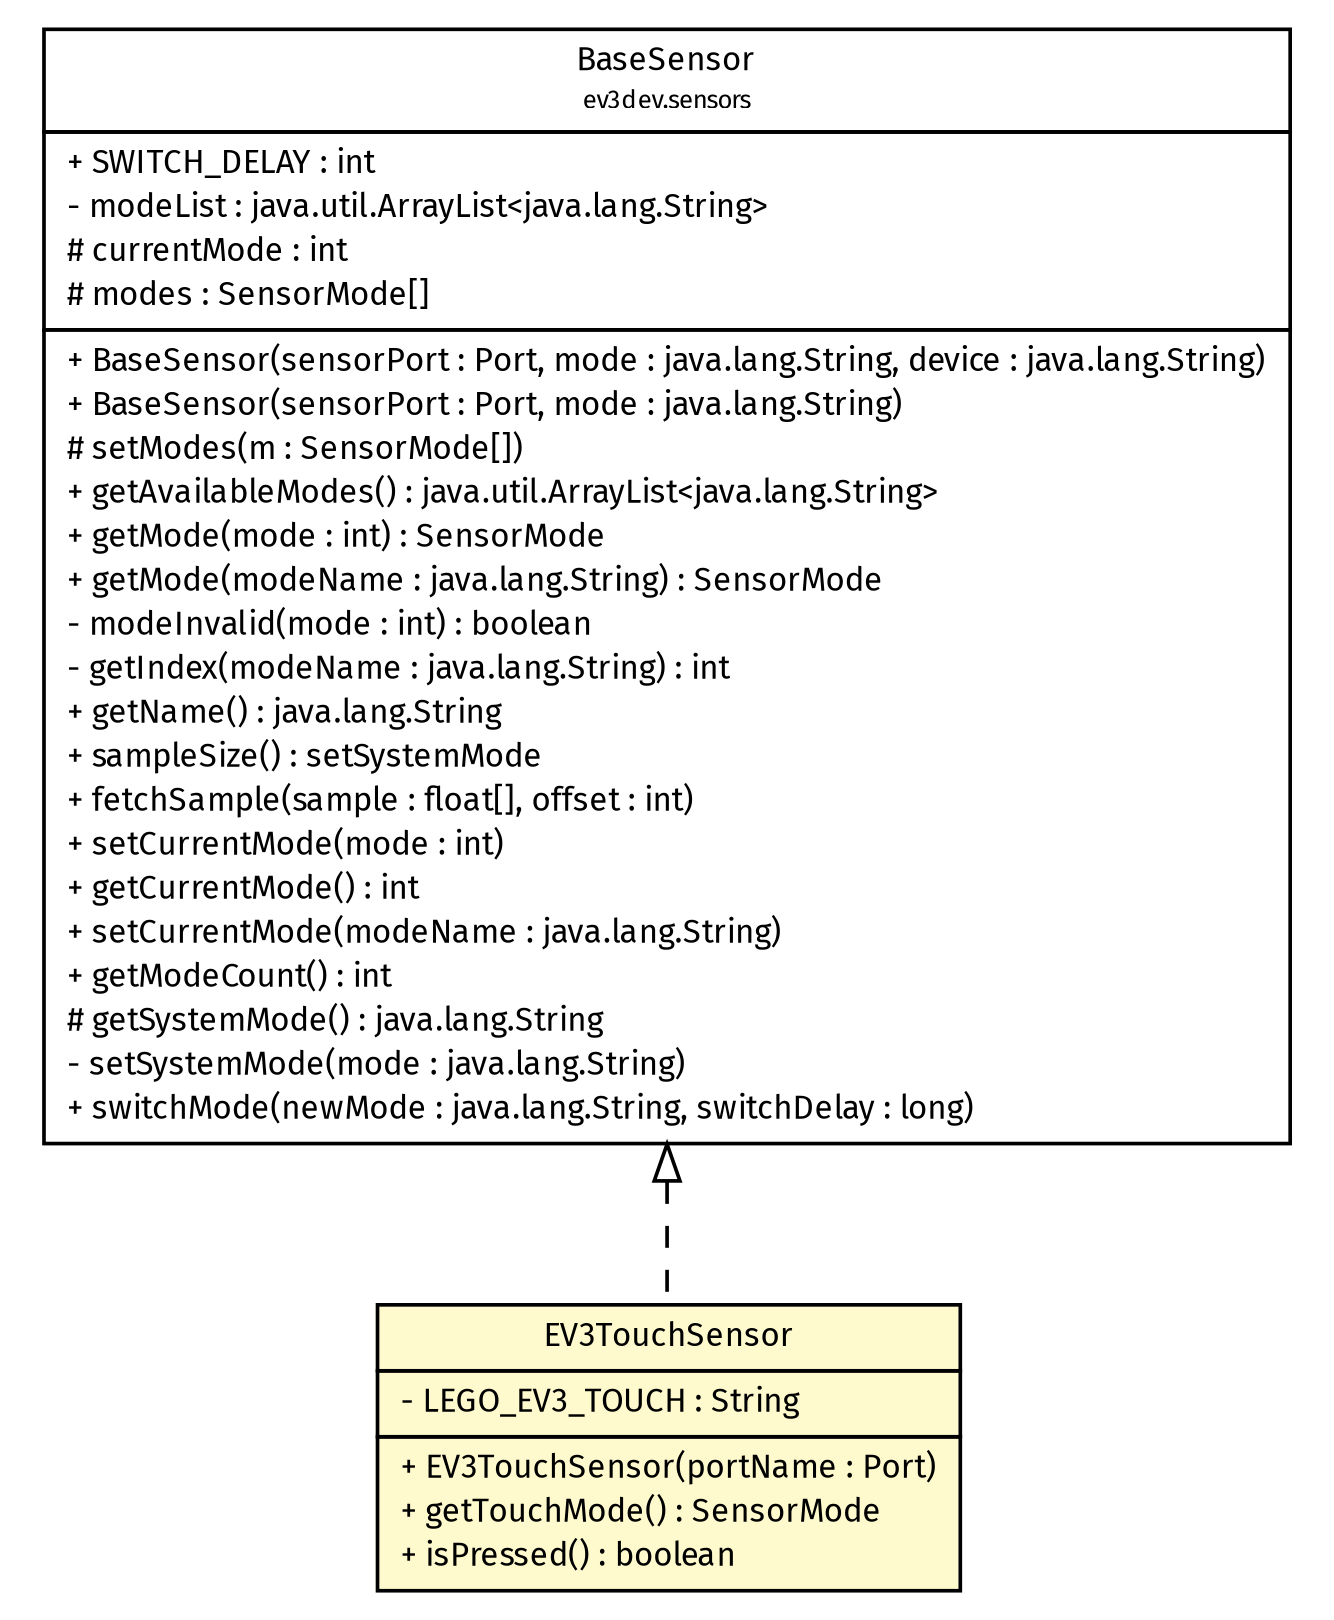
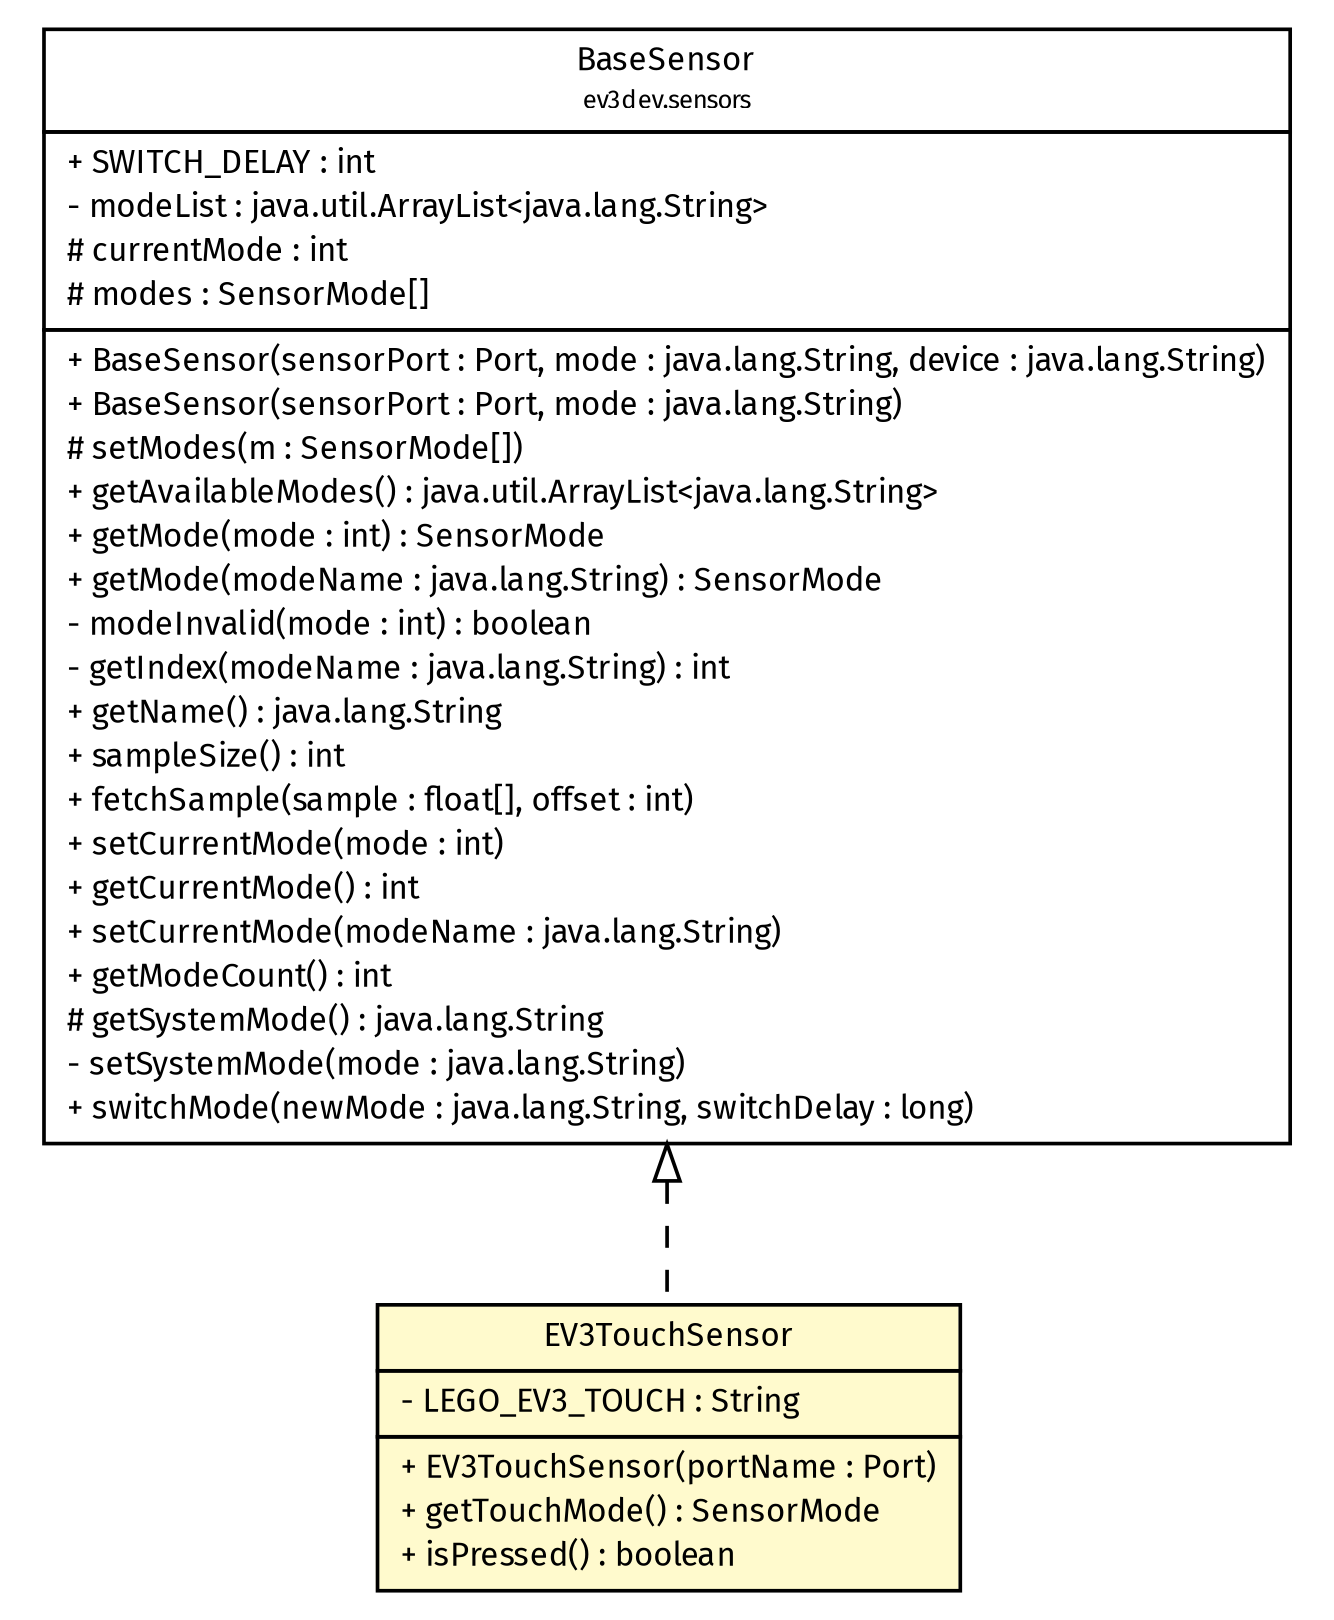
(306, 757) -> (207, 757)
